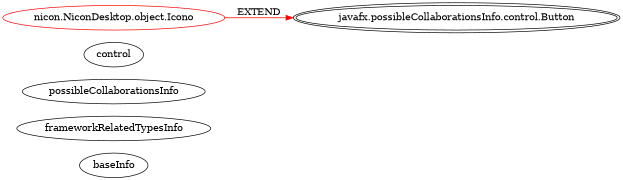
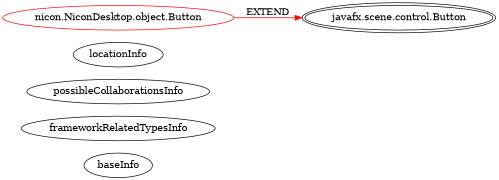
(114, 18) -> (118, 18)
(457, 18) -> (399, 18)
(114, 55) -> (118, 55)
